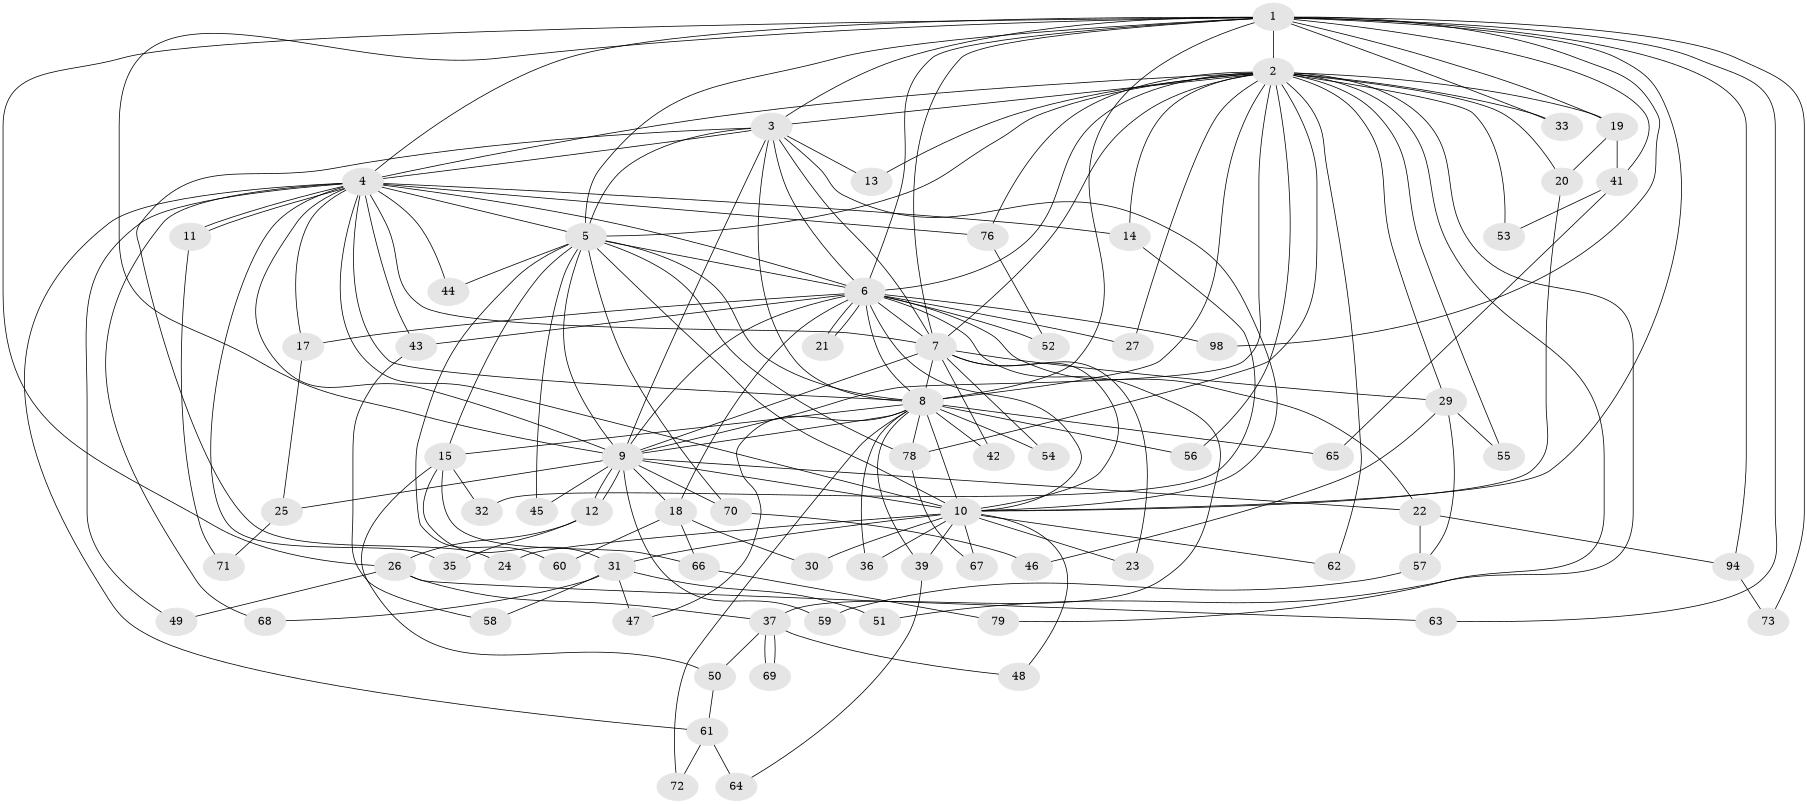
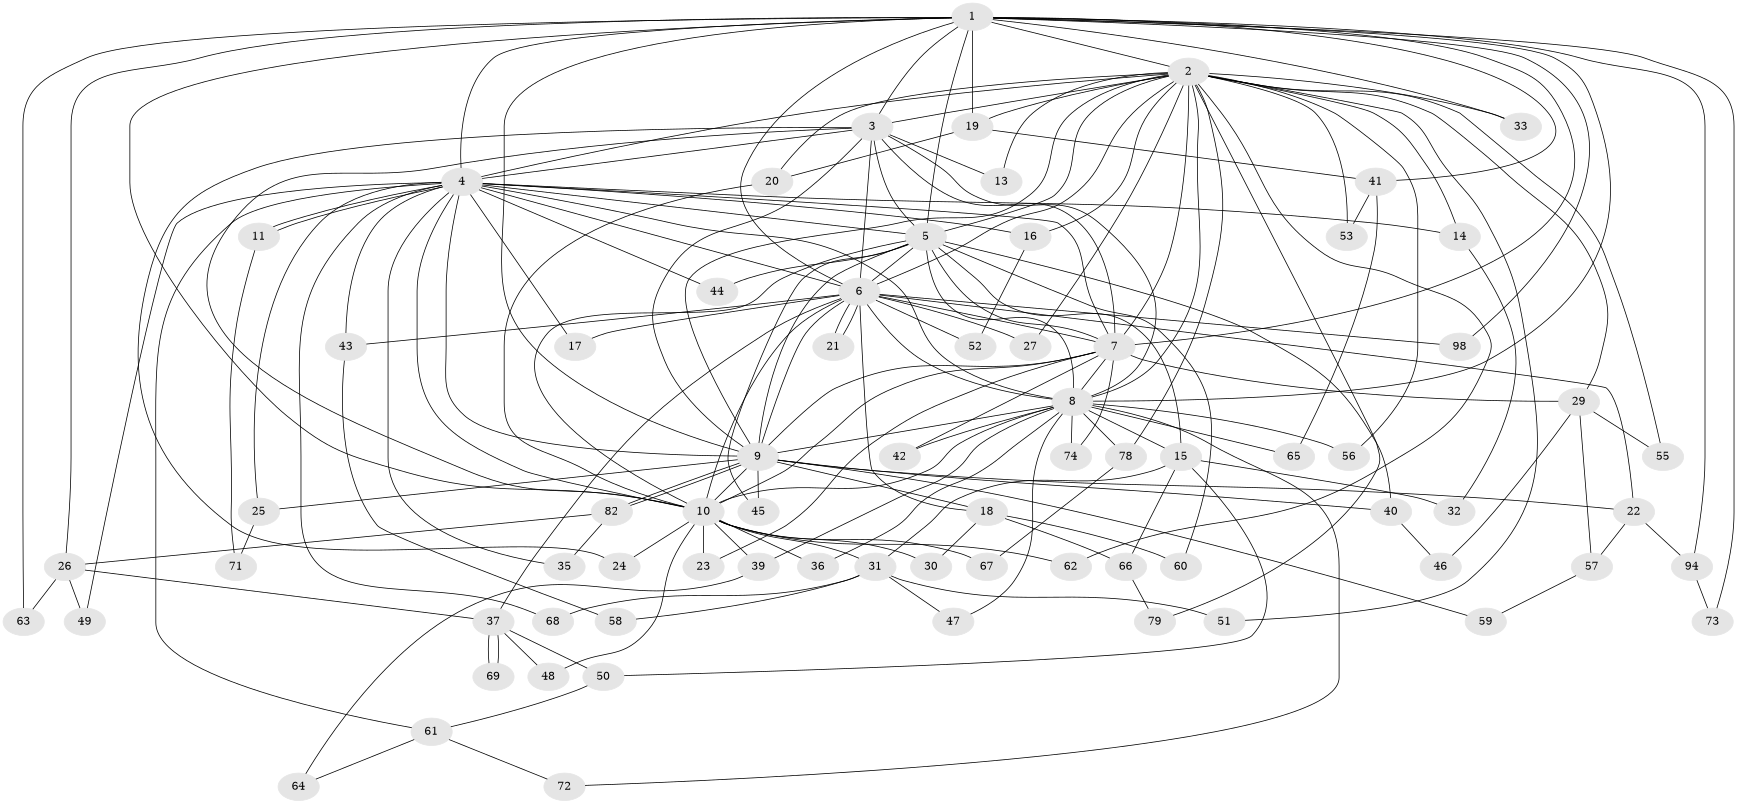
(988, 237) -> (1030, 237)
(738, 357) -> (968, 297)
(293, 429) -> (278, 290)
(1049, 457) -> (1071, 457)
(592, 512) -> (612, 512)
(731, 512) -> (1391, 512)
